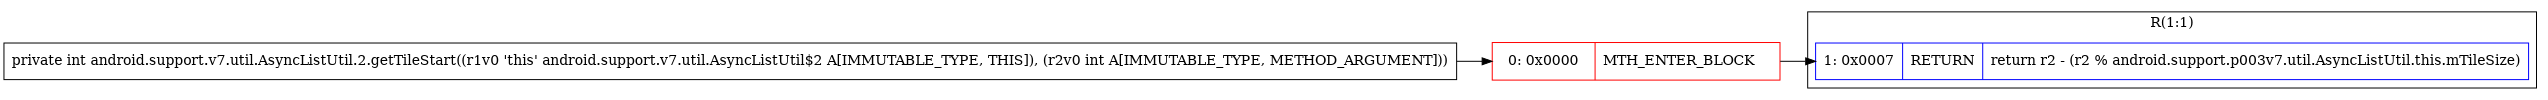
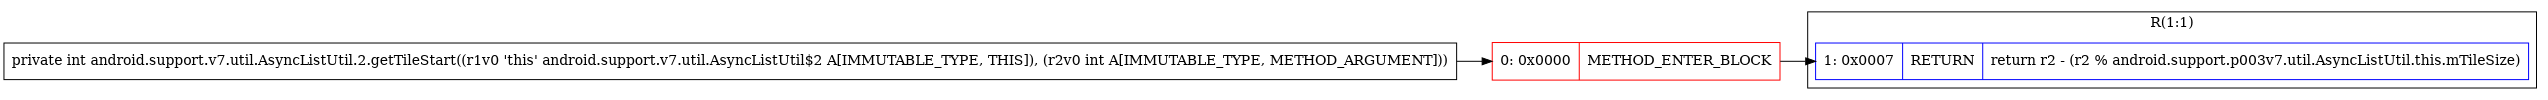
(1679, 61) -> (1680, 61)
